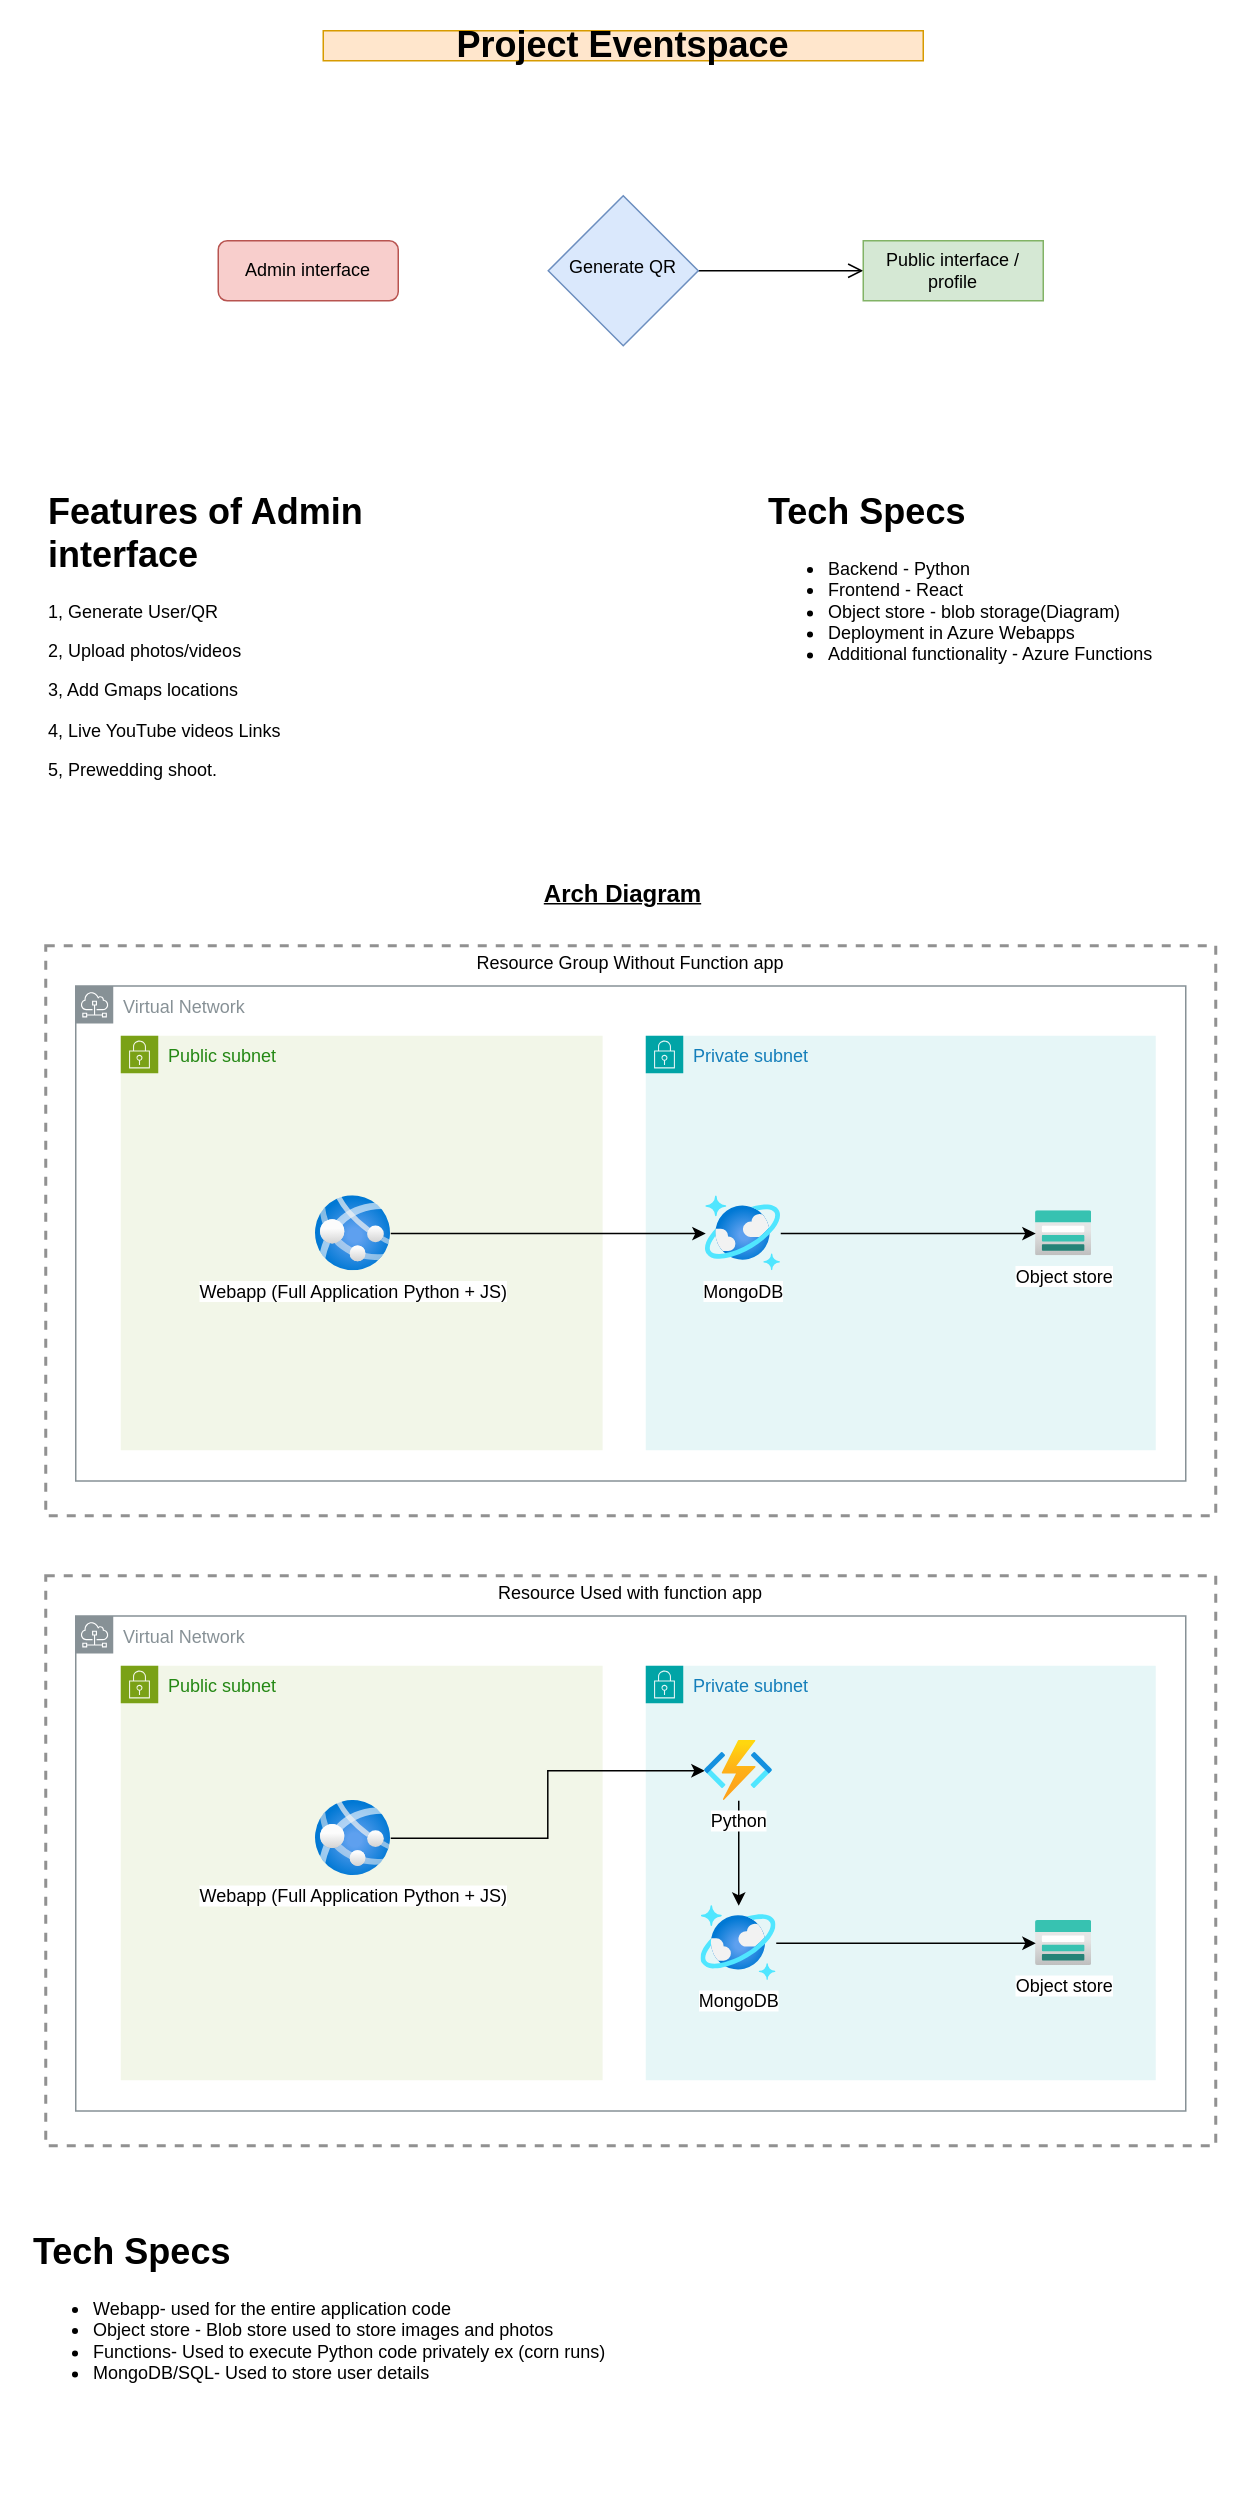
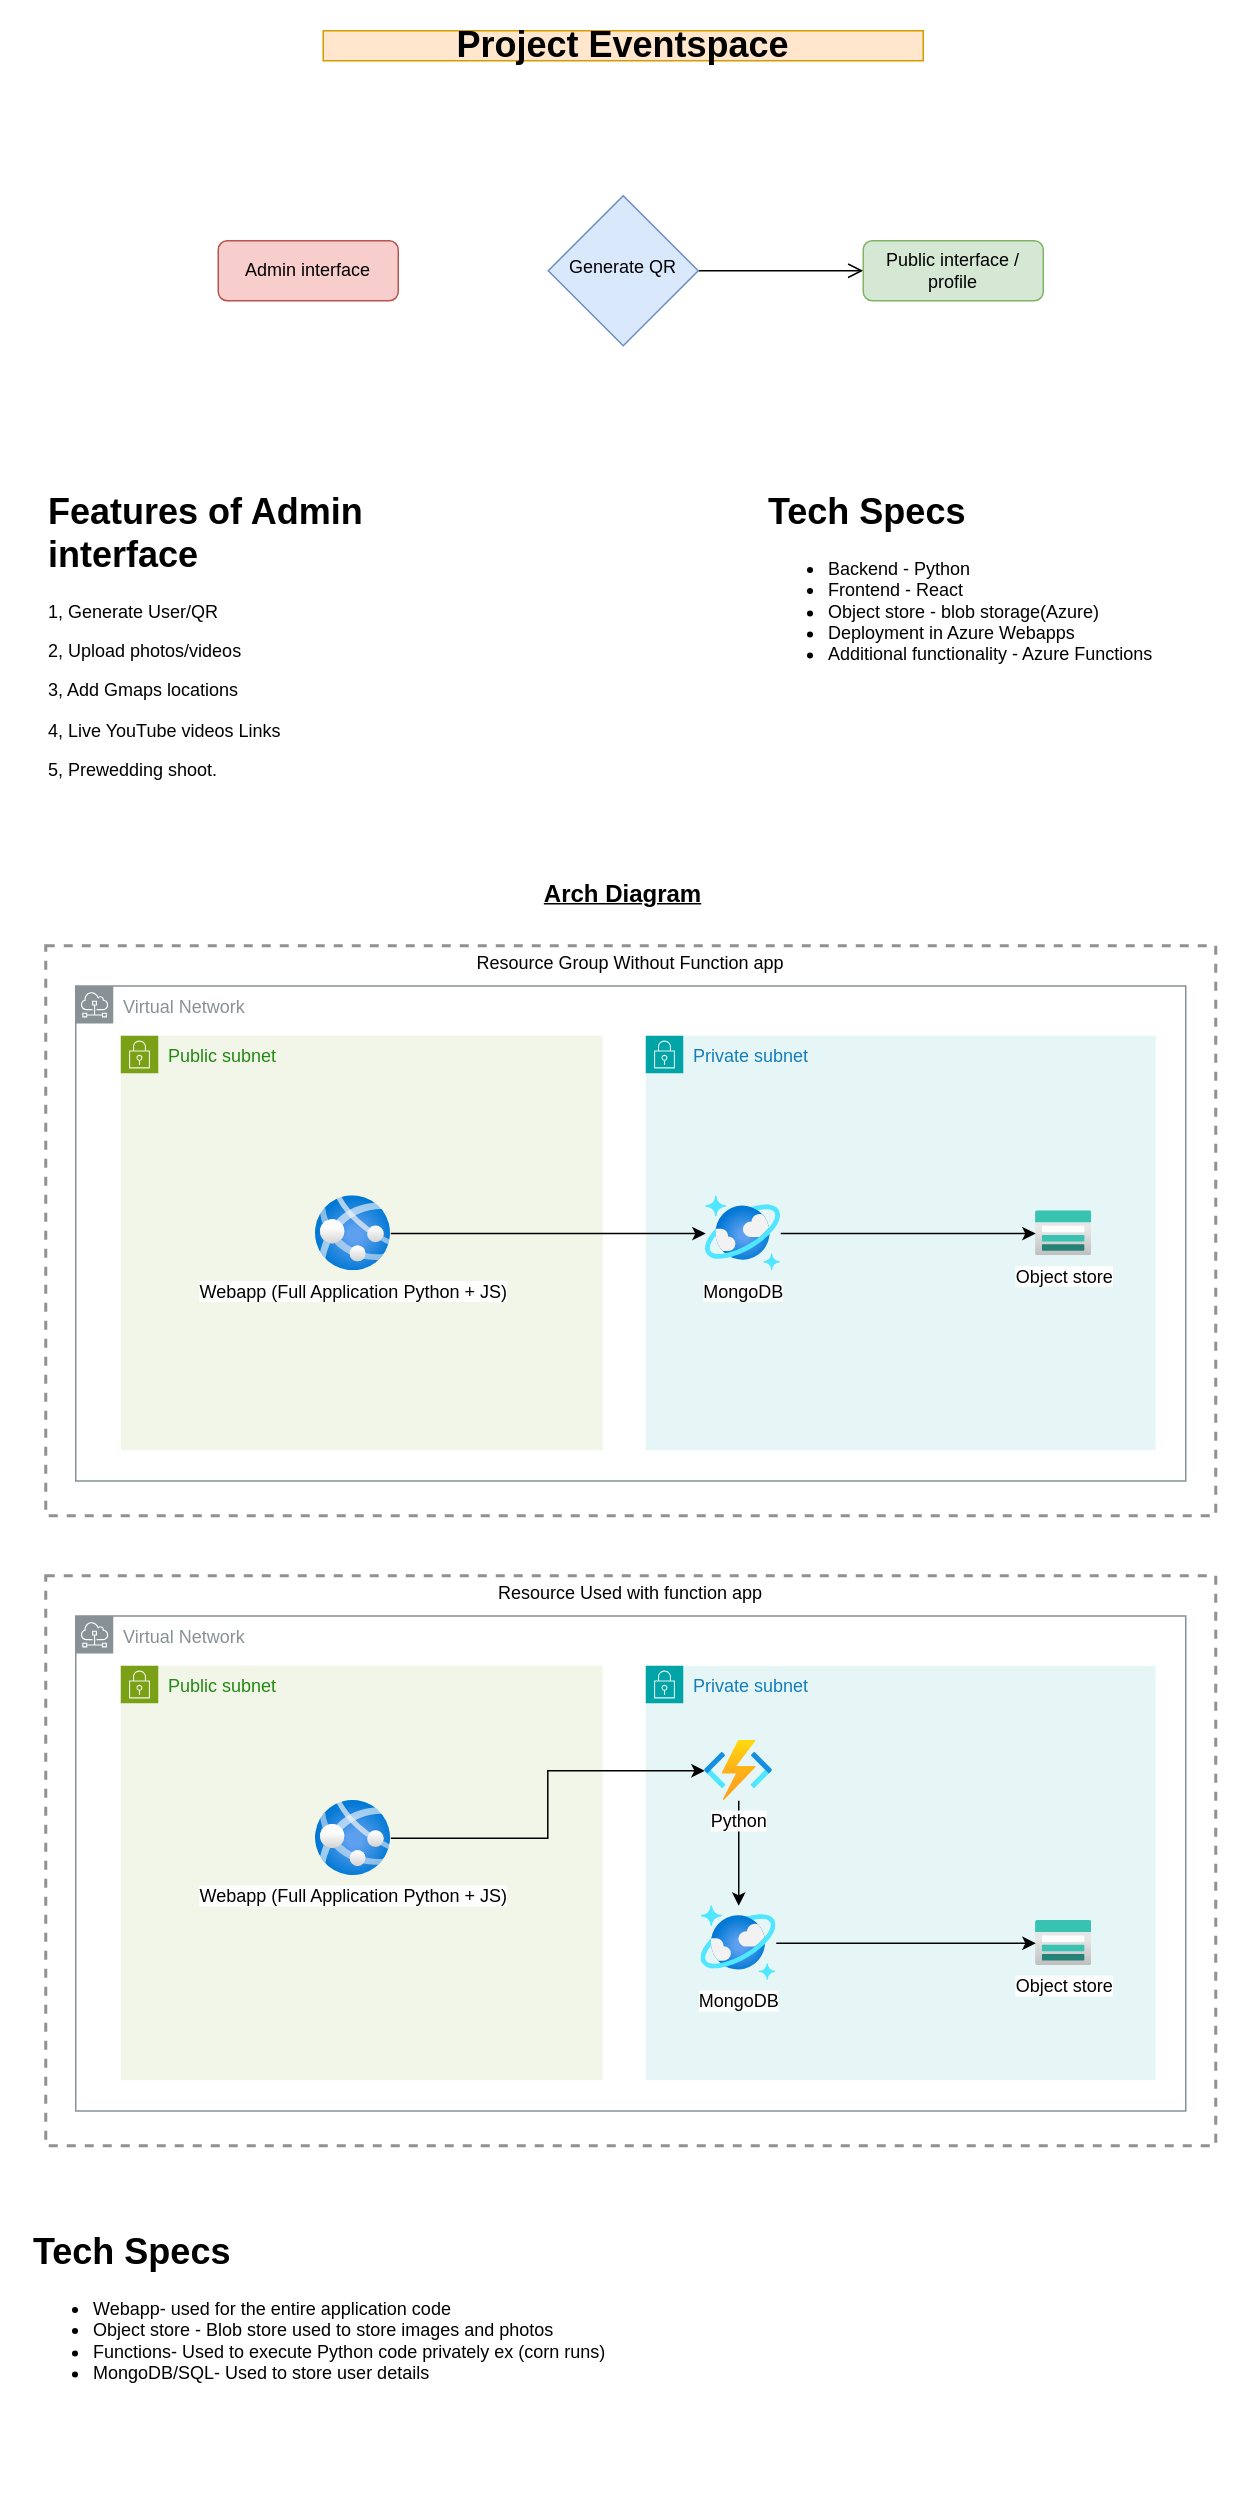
(953, 271) -> (953, 271)
(955, 556) -> (955, 556)
